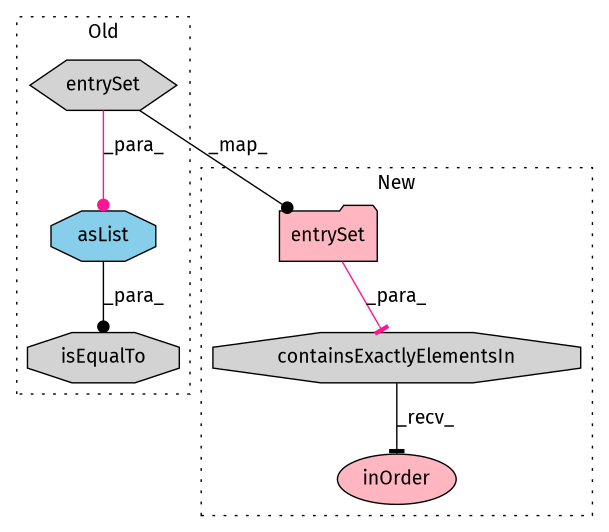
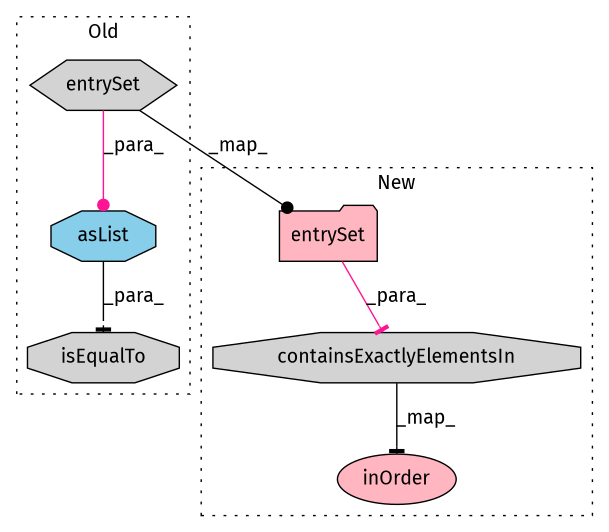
(103, 291) -> (103, 291)
(426, 418) -> (426, 418)
